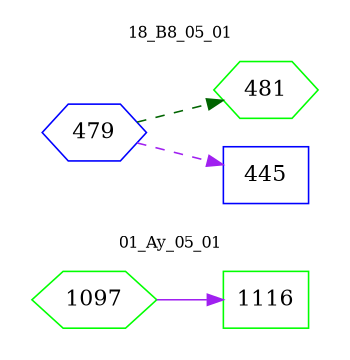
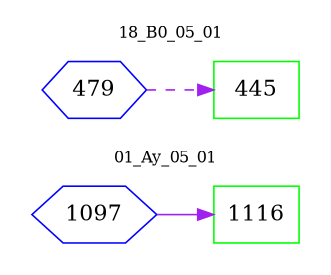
(180, 34) -> (171, 34)
(266, 90) -> none
(266, 175) -> (256, 90)
(94, 300) -> (94, 215)
